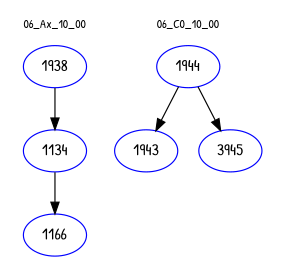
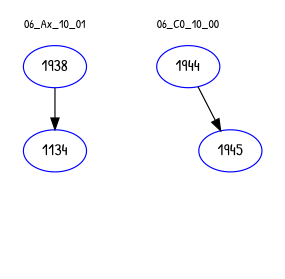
(55, 25) -> (55, 25)
(146, 151) -> none
(230, 151) -> (230, 151)
(55, 235) -> none
